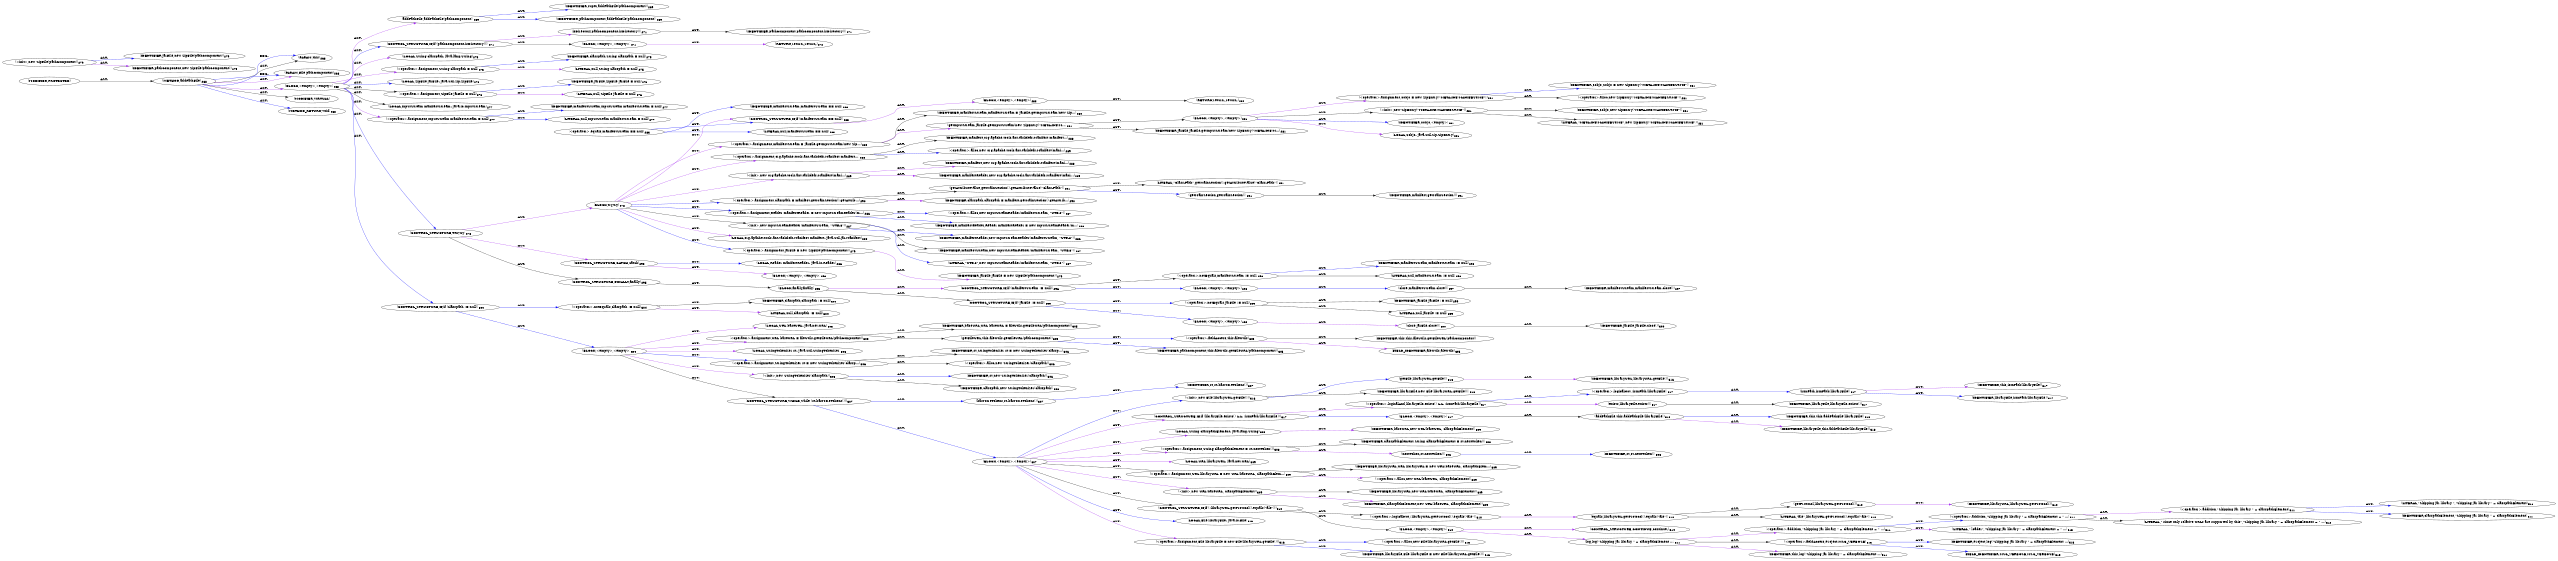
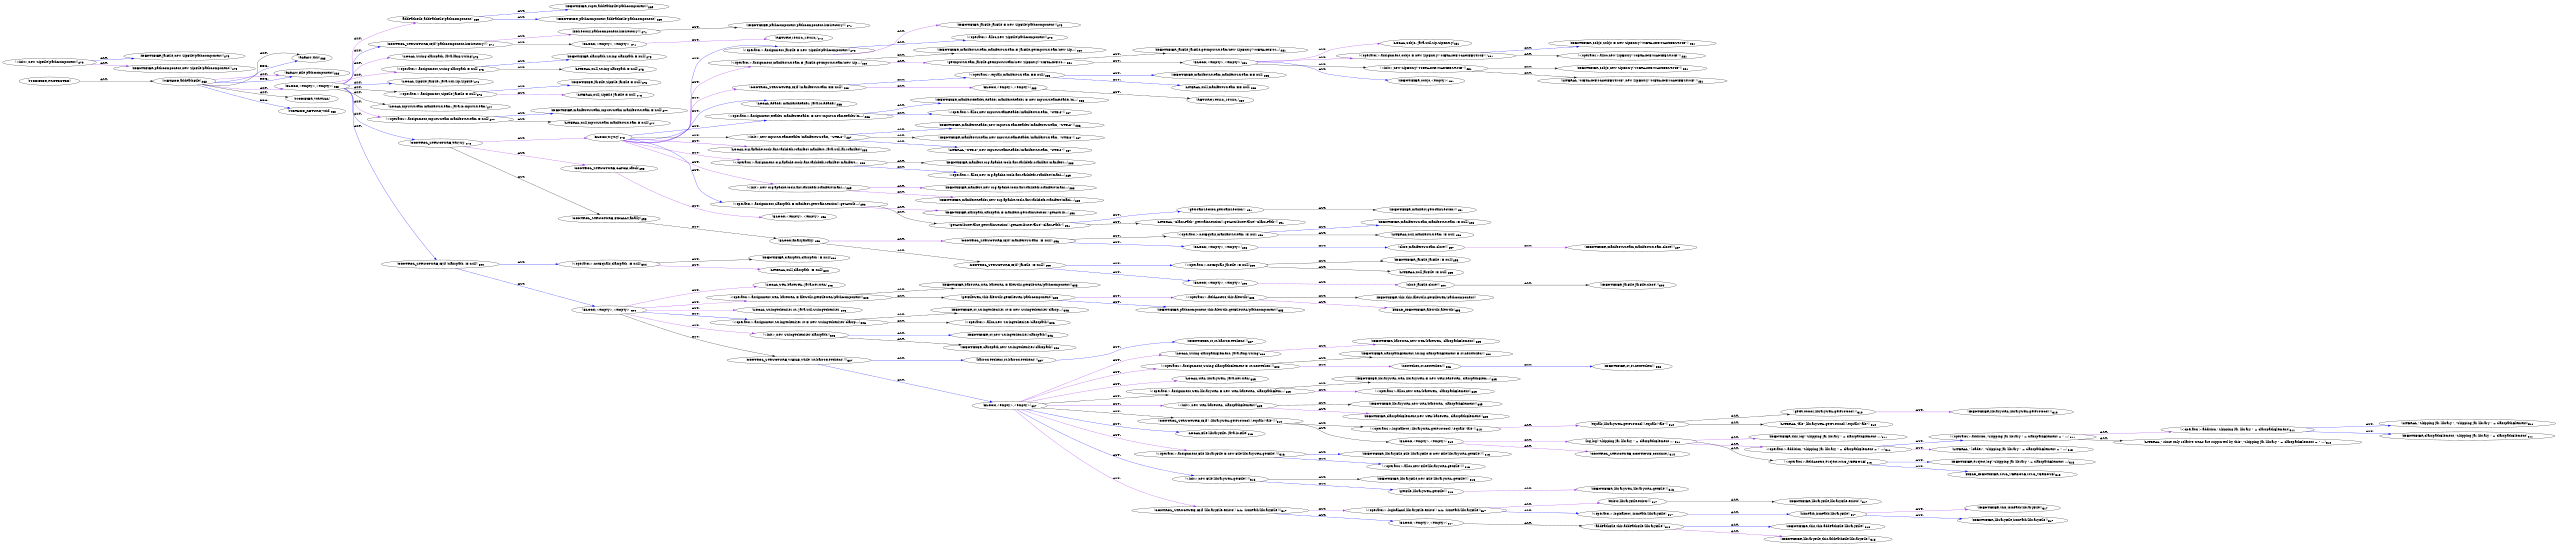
none -> (1010, 38)
(529, 69) -> (529, 69)
(265, 101) -> (265, 101)
(529, 119) -> (529, 121)
(701, 126) -> (906, 81)
(698, 263) -> (695, 119)
(1515, 289) -> (1515, 247)
(1123, 339) -> (1123, 298)
